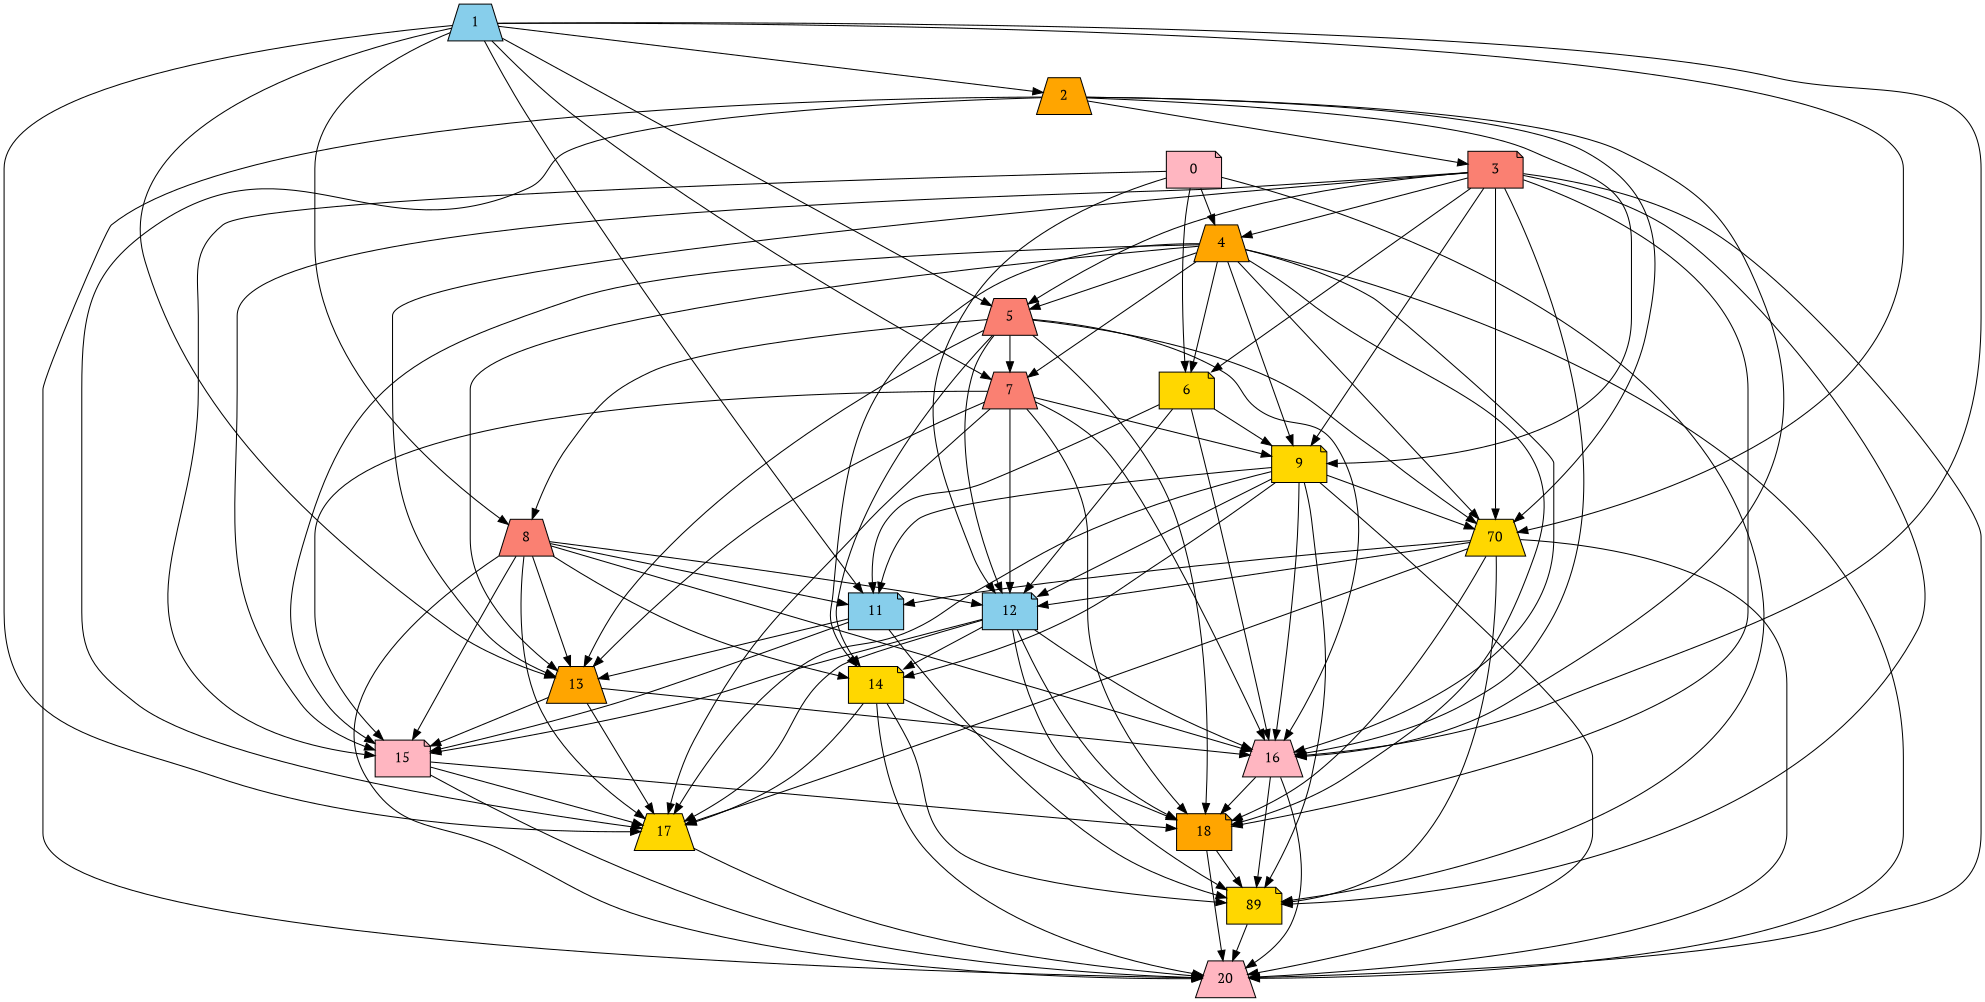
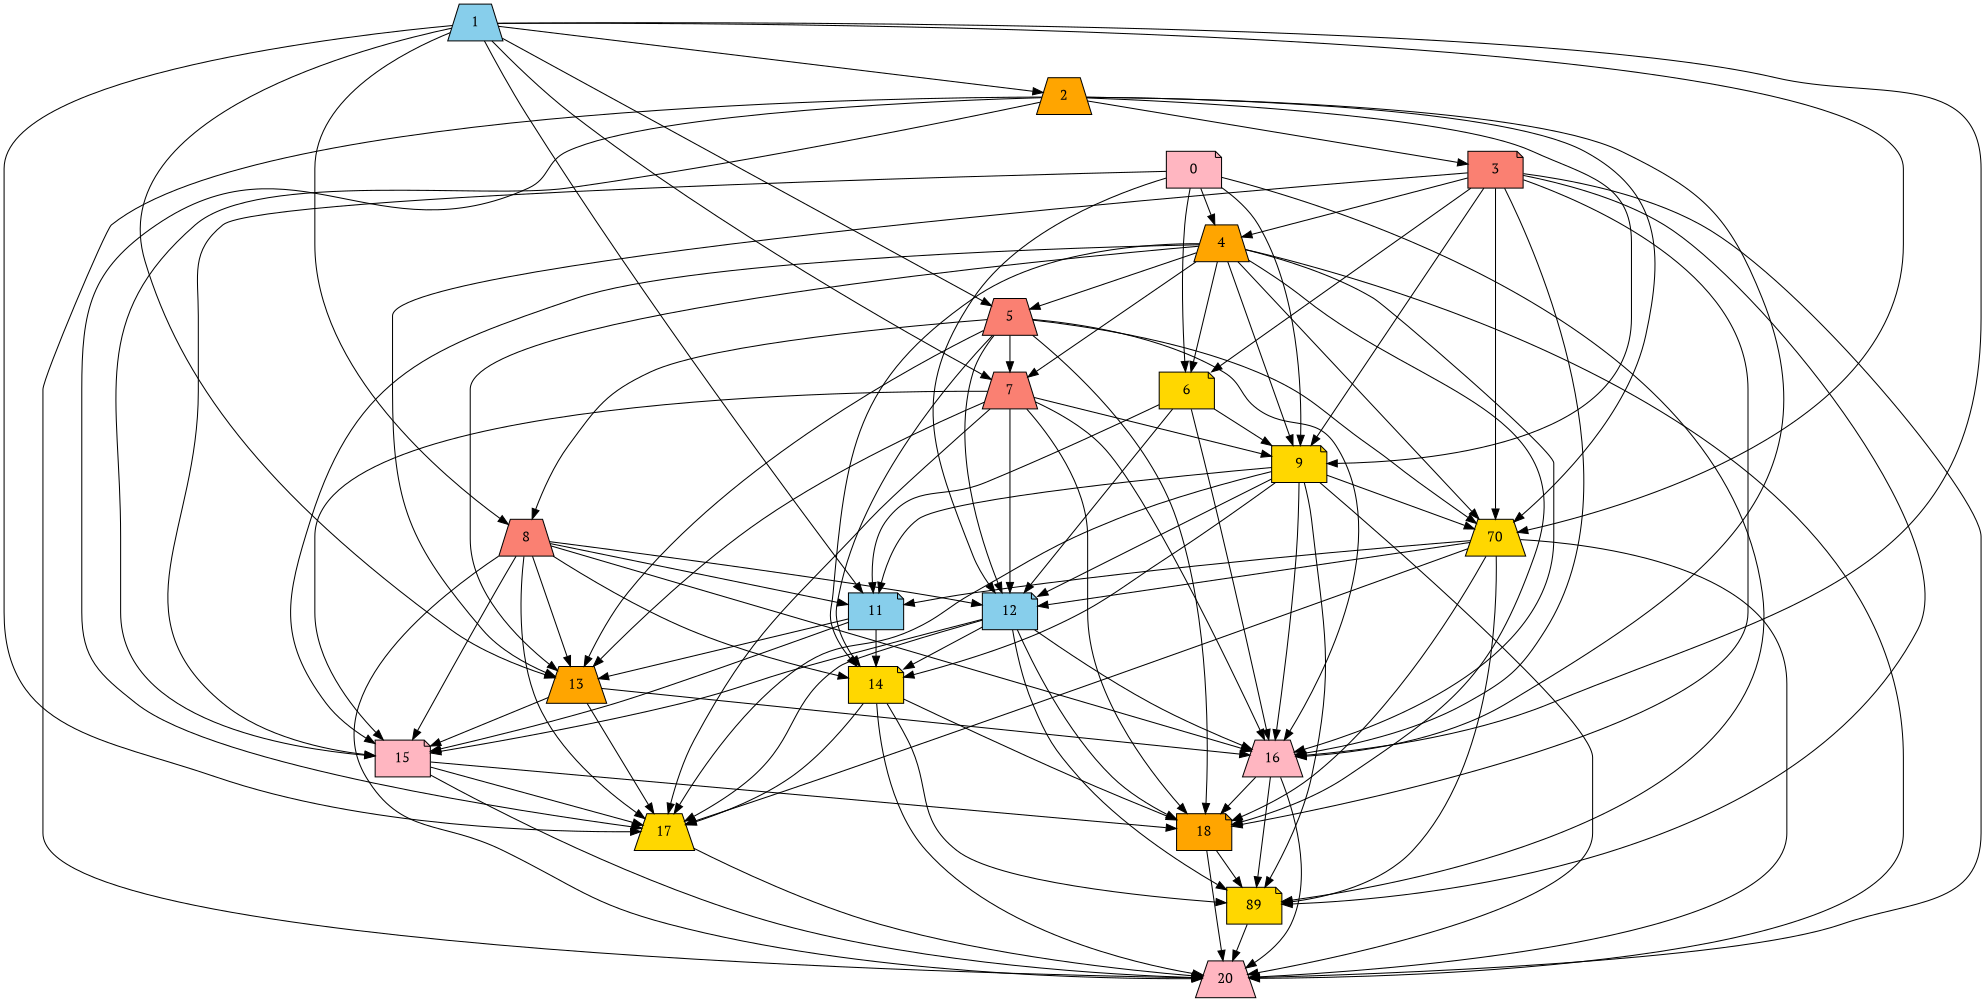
(1244, 208) -> none
(645, 217) -> (259, 200)
none -> (1288, 301)
(1033, 788) -> (876, 643)
